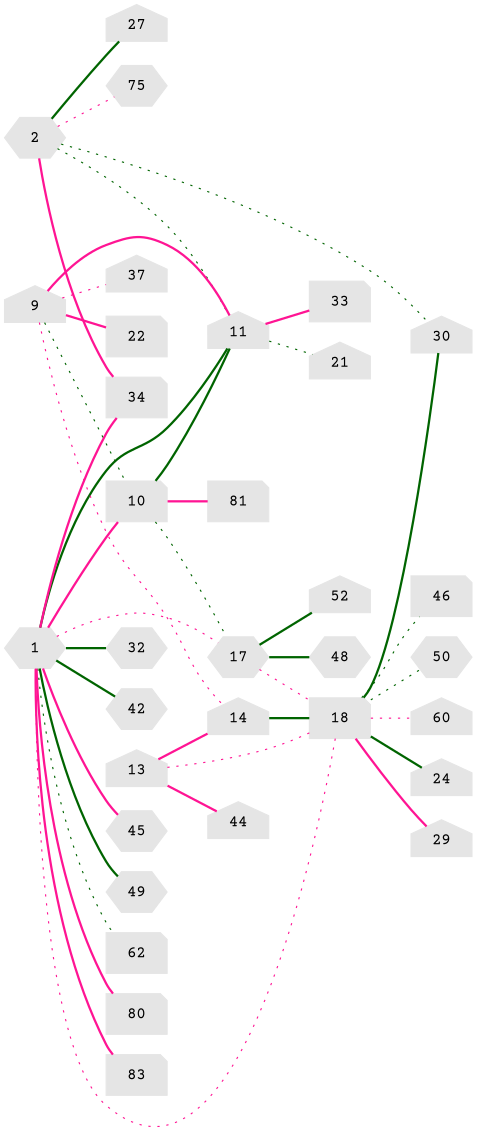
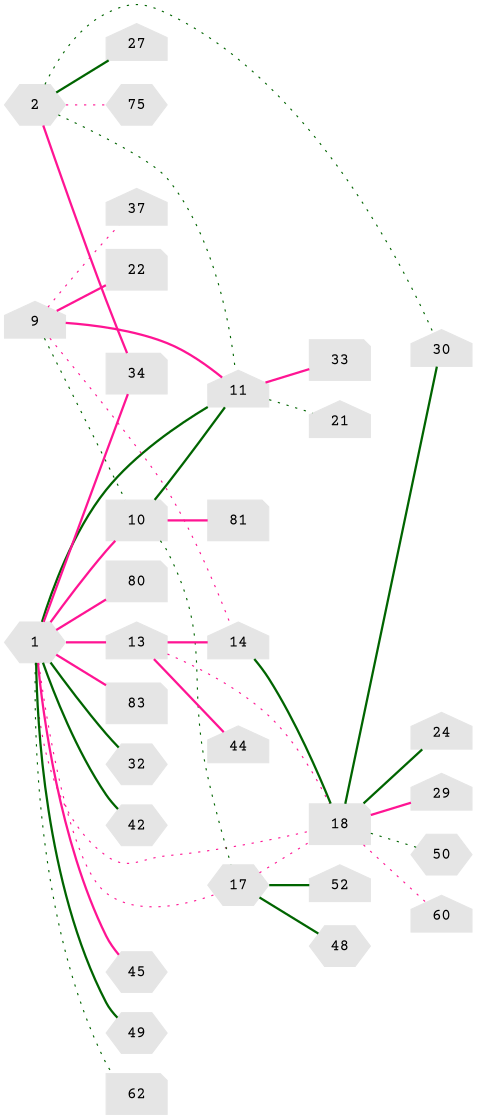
(442, 596) -> none
none -> (86, 642)
